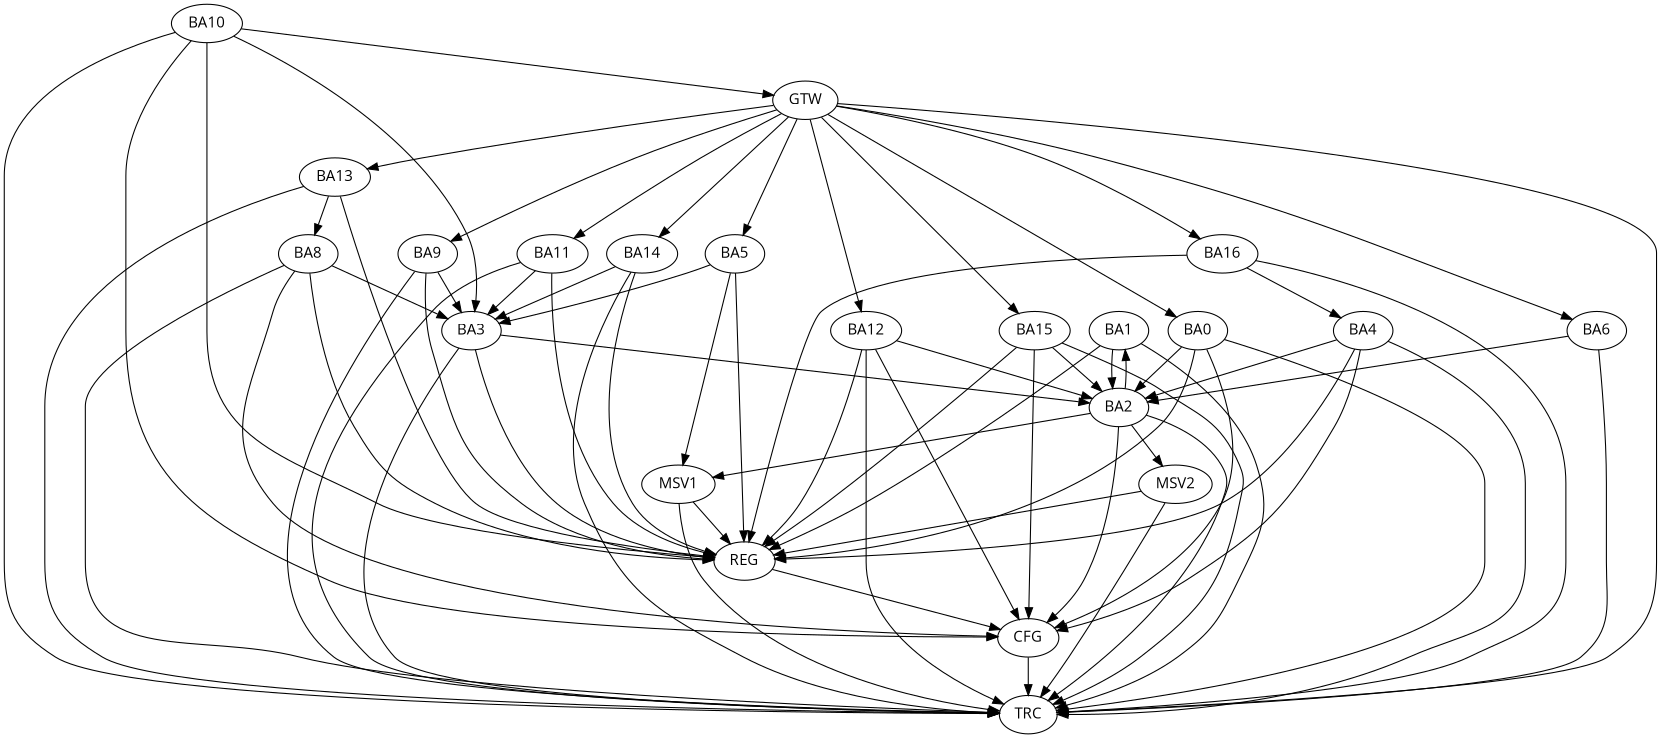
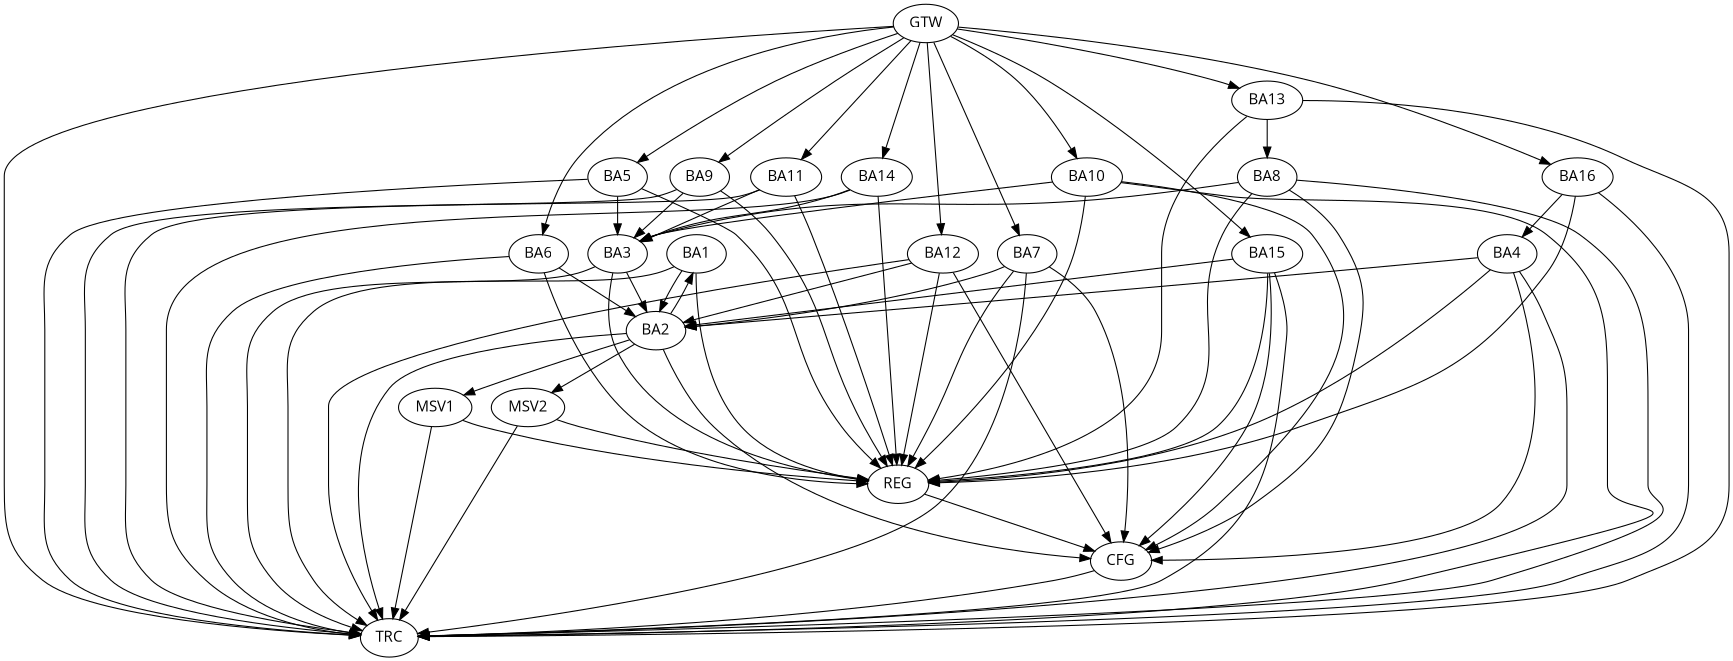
(502, 61) -> (1020, 83)
(1198, 331) -> (1027, 254)
(707, 368) -> (44, 290)
none -> (660, 437)
